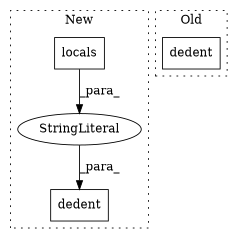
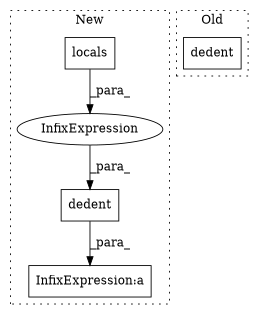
(79, 129) -> (90, 129)
none -> (90, 281)
